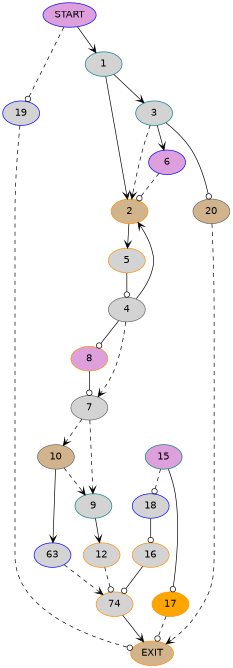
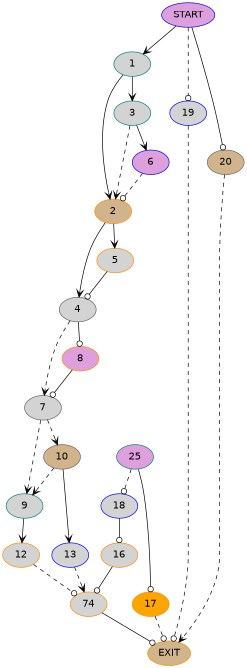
(194, 154) -> (209, 85)
(153, 265) -> (88, 255)
(164, 457) -> (135, 457)
(53, 555) -> (70, 555)
(131, 626) -> (126, 627)
